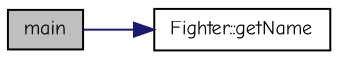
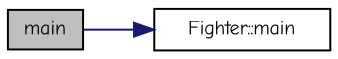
(242, 30) -> (242, 30)
